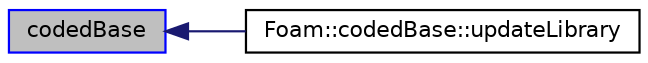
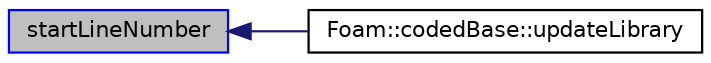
(87, 31) -> (119, 31)
